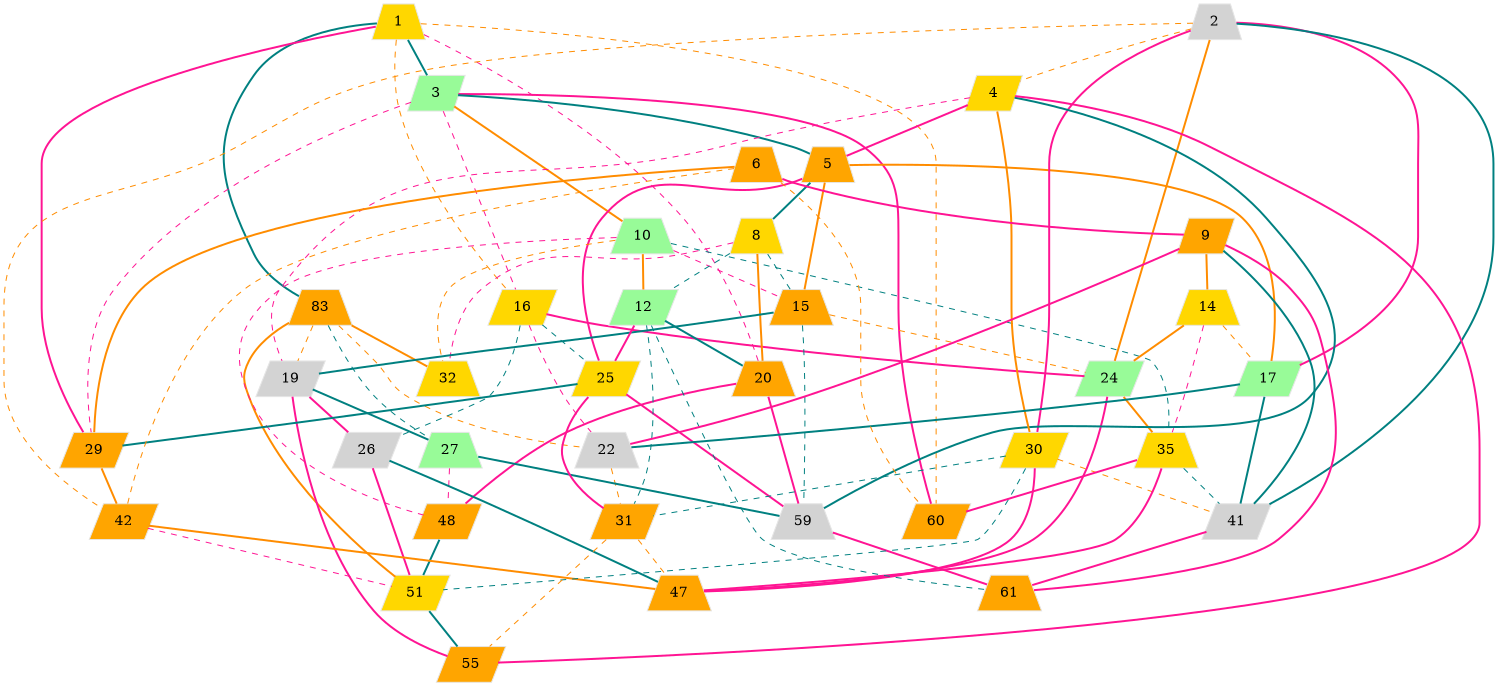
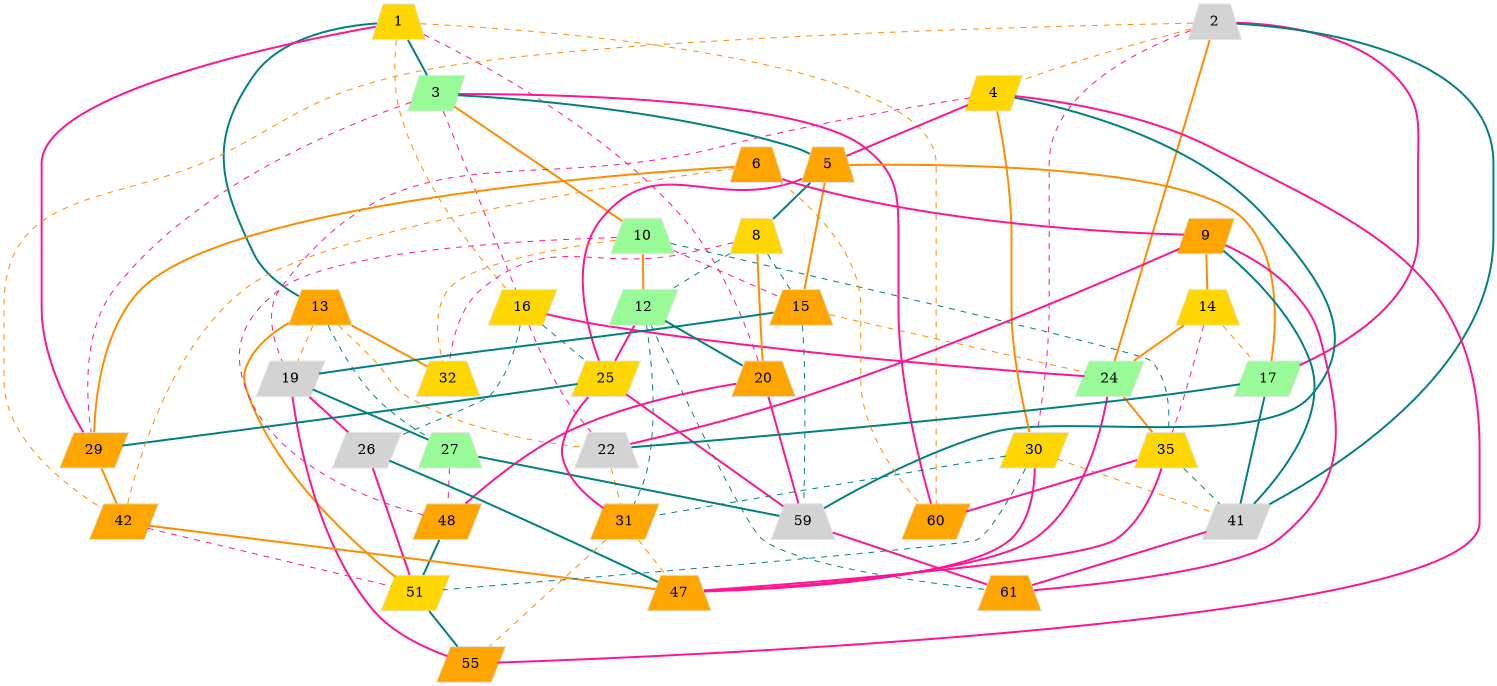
(1049, 195) -> (1049, 195)
(320, 307) -> (320, 307)
